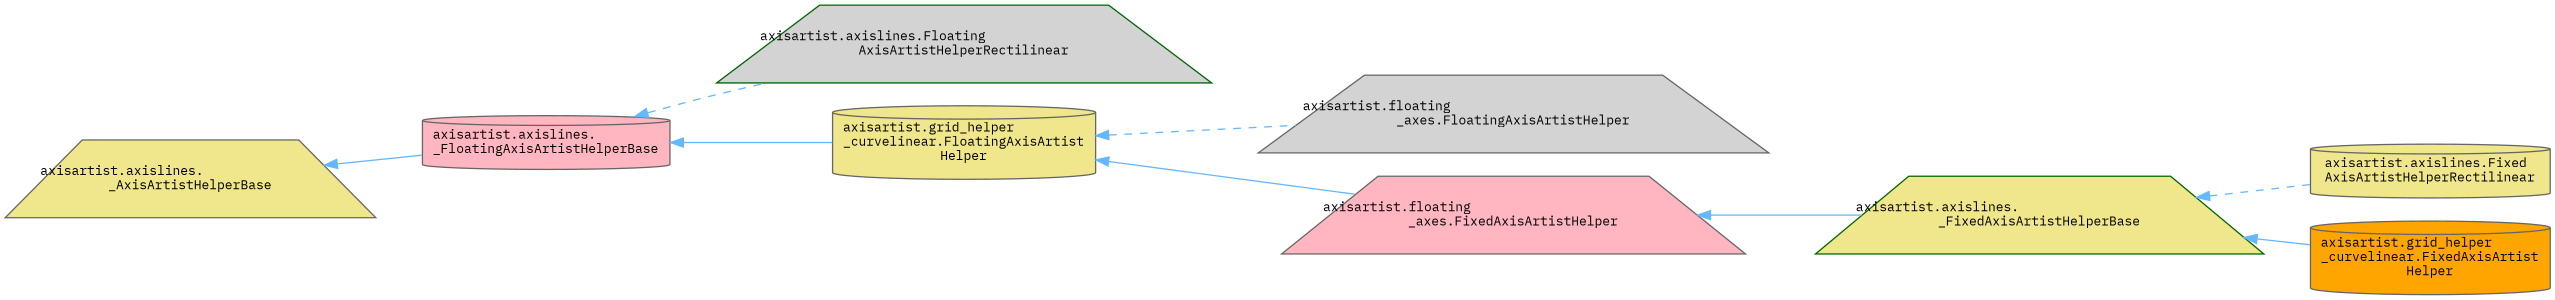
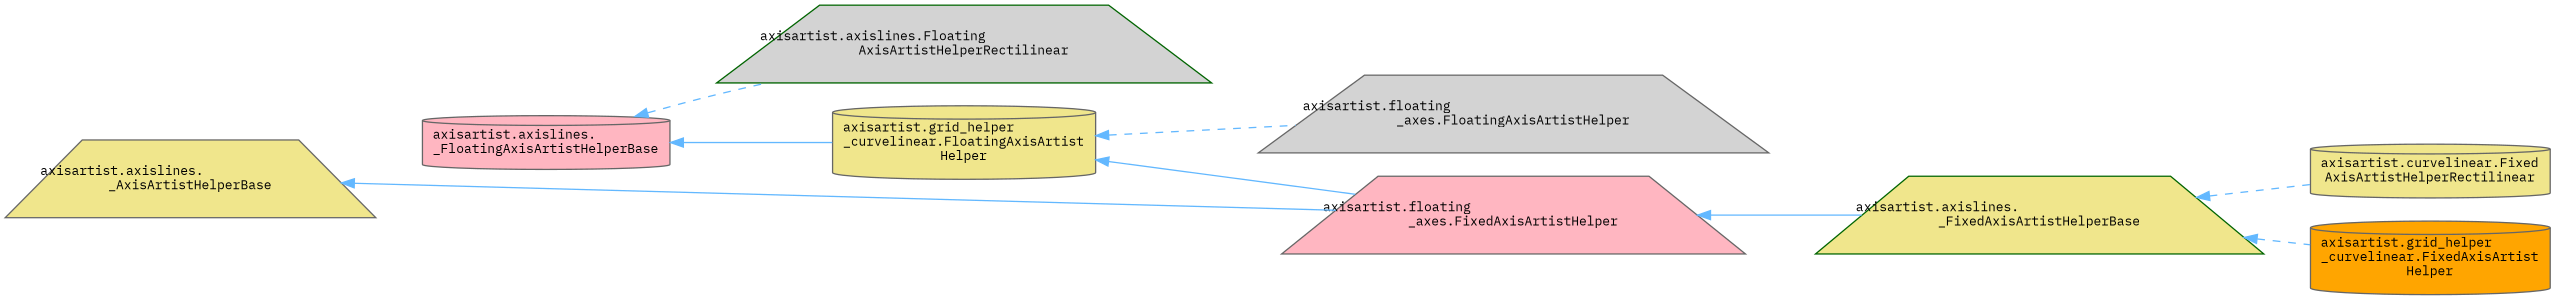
(380, 160) -> (845, 197)
(2430, 171) -> (2430, 171)
(2284, 242) -> (2284, 242)
